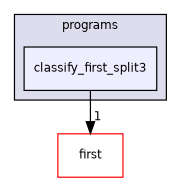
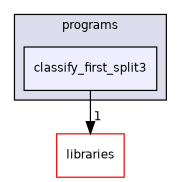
(90, 156) -> (90, 156)
